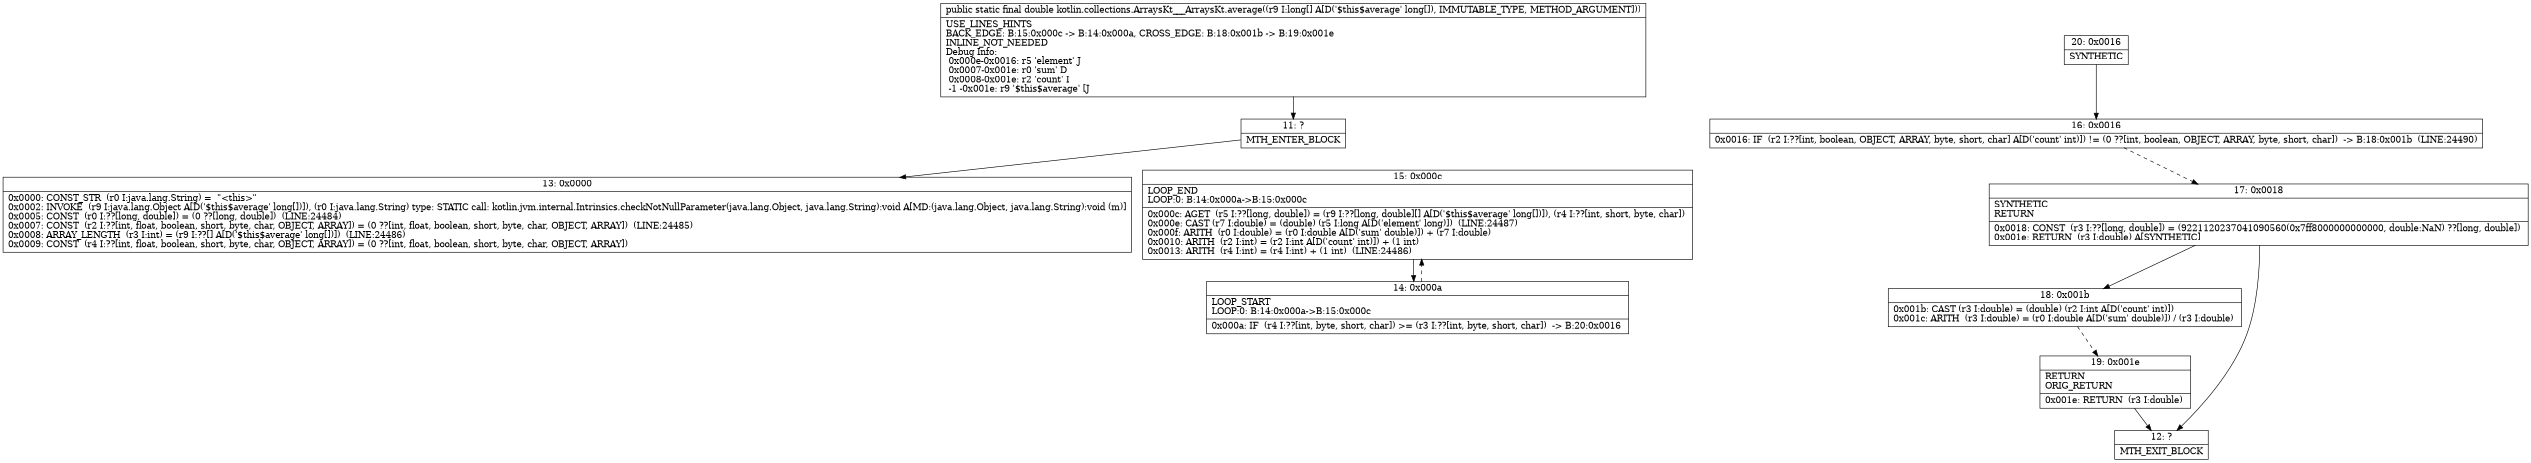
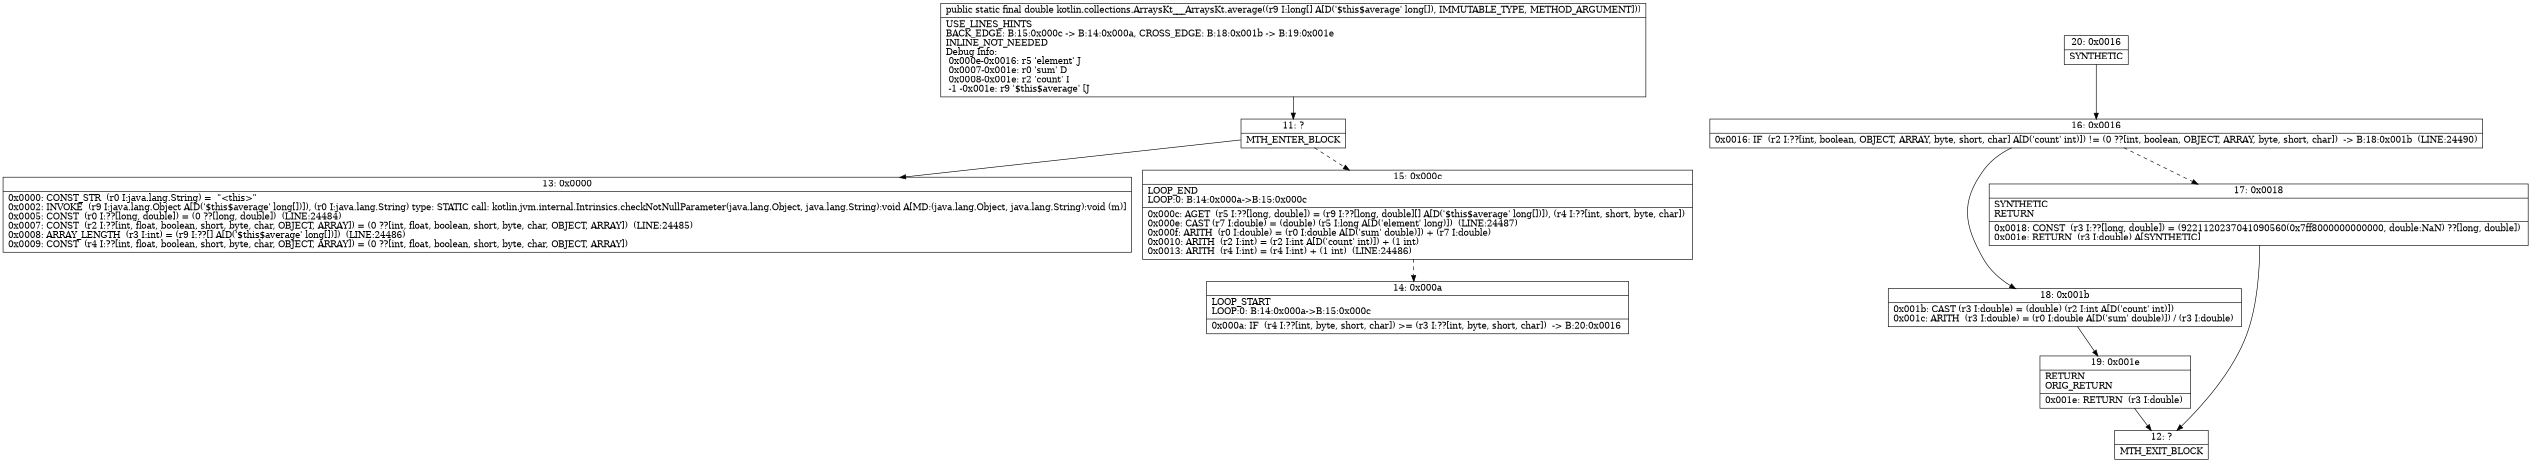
(2152, 266) -> (1968, 215)
(1413, 267) -> (1413, 267)
(1422, 273) -> (1329, 157)
(2086, 339) -> (2086, 339)
